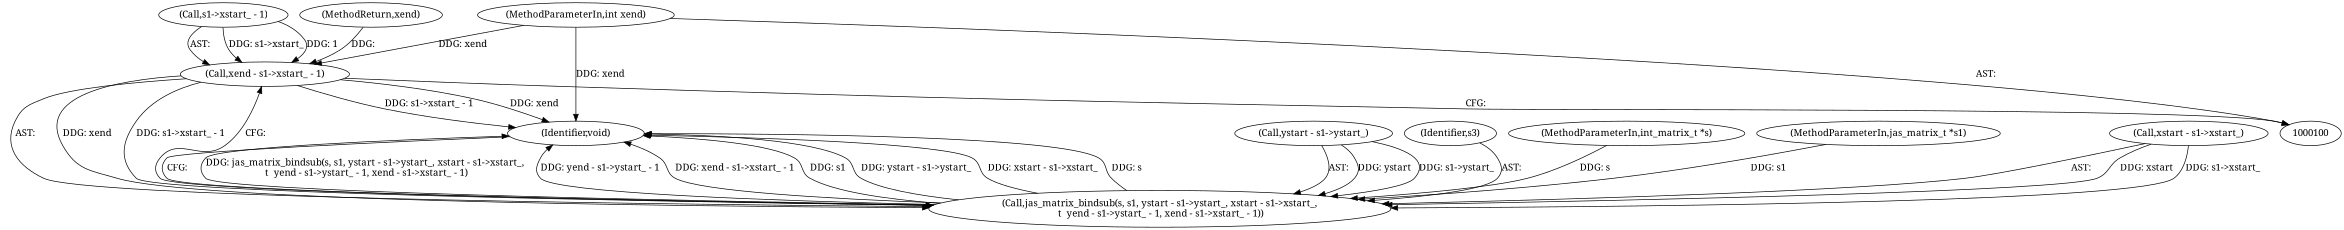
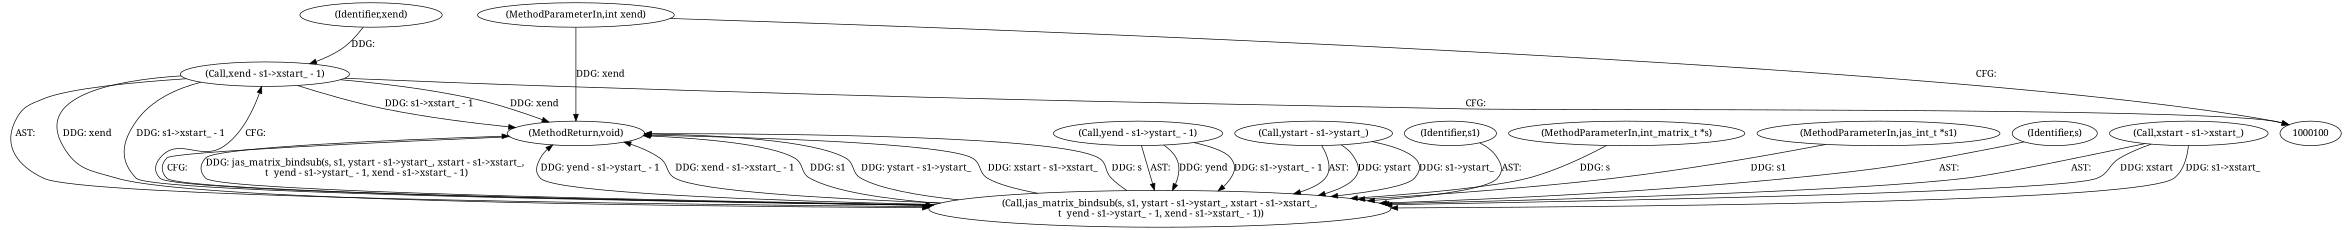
(223, 15) -> none
(371, 15) -> (371, 15)
(423, 44) -> none
(1987, 74) -> (1987, 74)
(576, 133) -> (576, 133)
none -> (1138, 133)
(1450, 133) -> (1450, 133)
(1878, 133) -> (1878, 133)
none -> (2055, 133)
